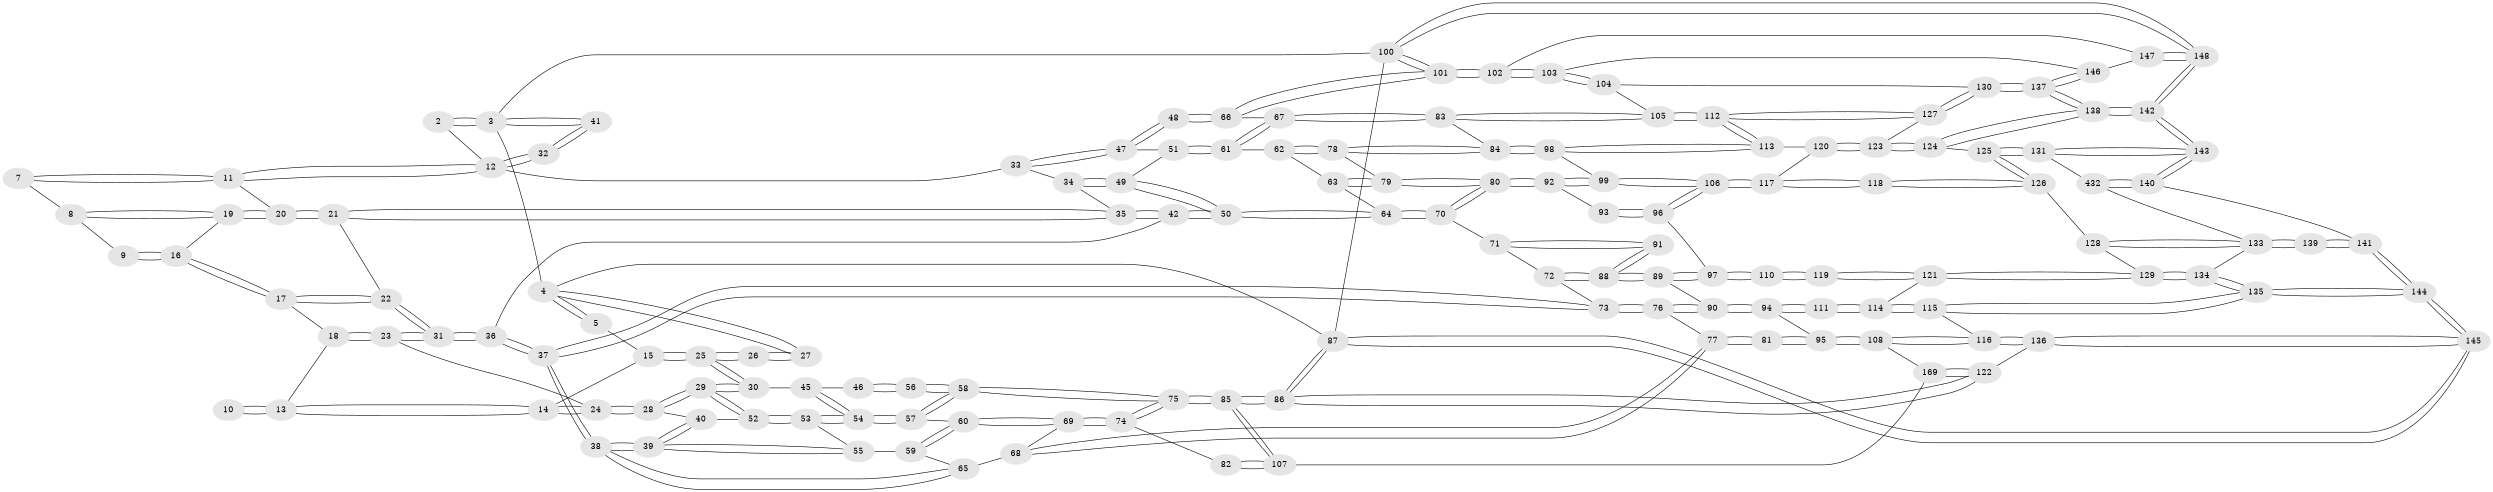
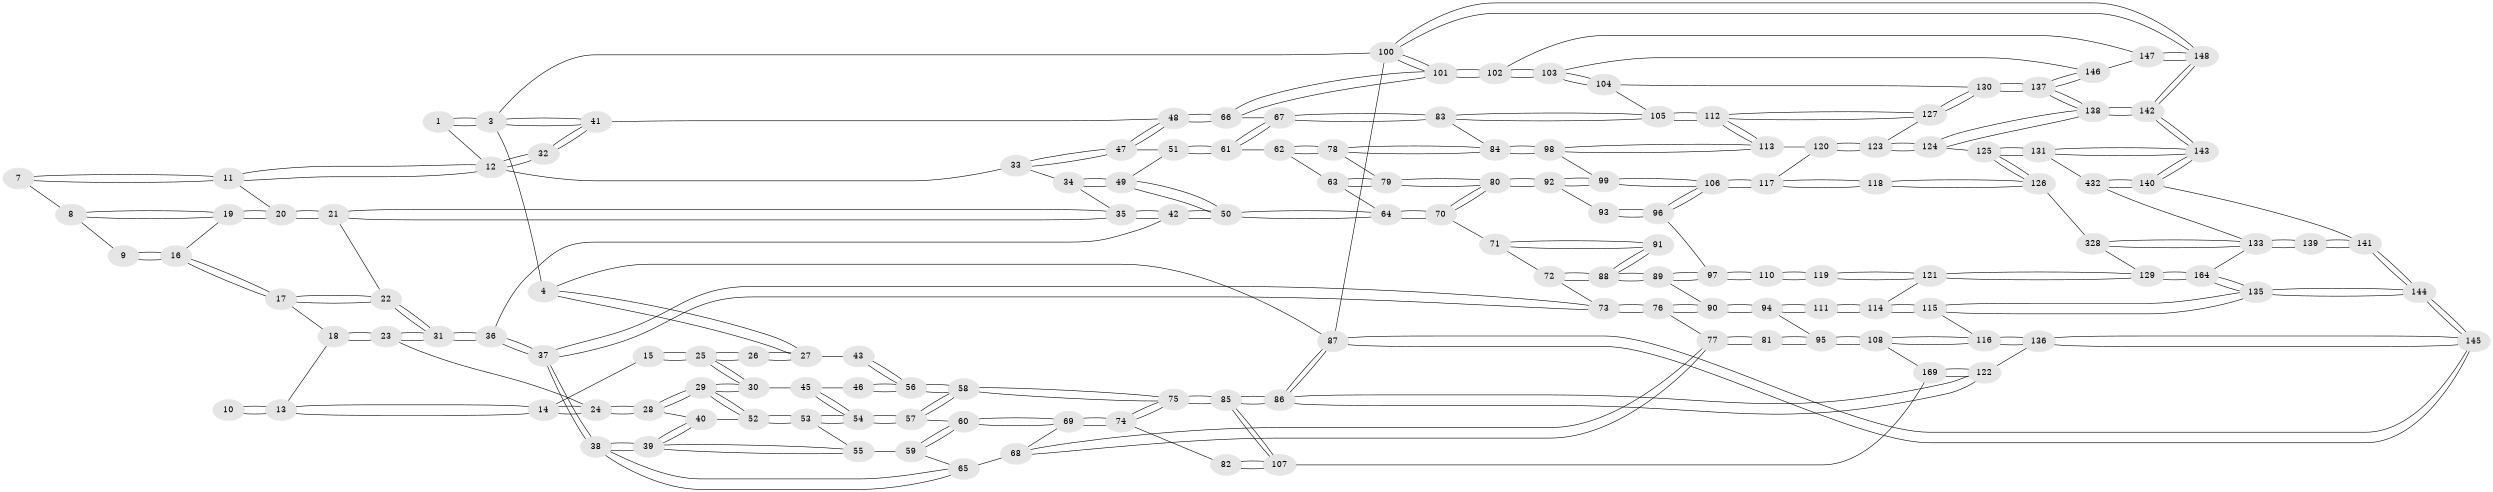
none -> (885, 121)
(439, 122) -> (439, 122)
(2093, 244) -> (2093, 244)
(2202, 276) -> (2202, 276)
(596, 324) -> none
none -> (859, 356)
